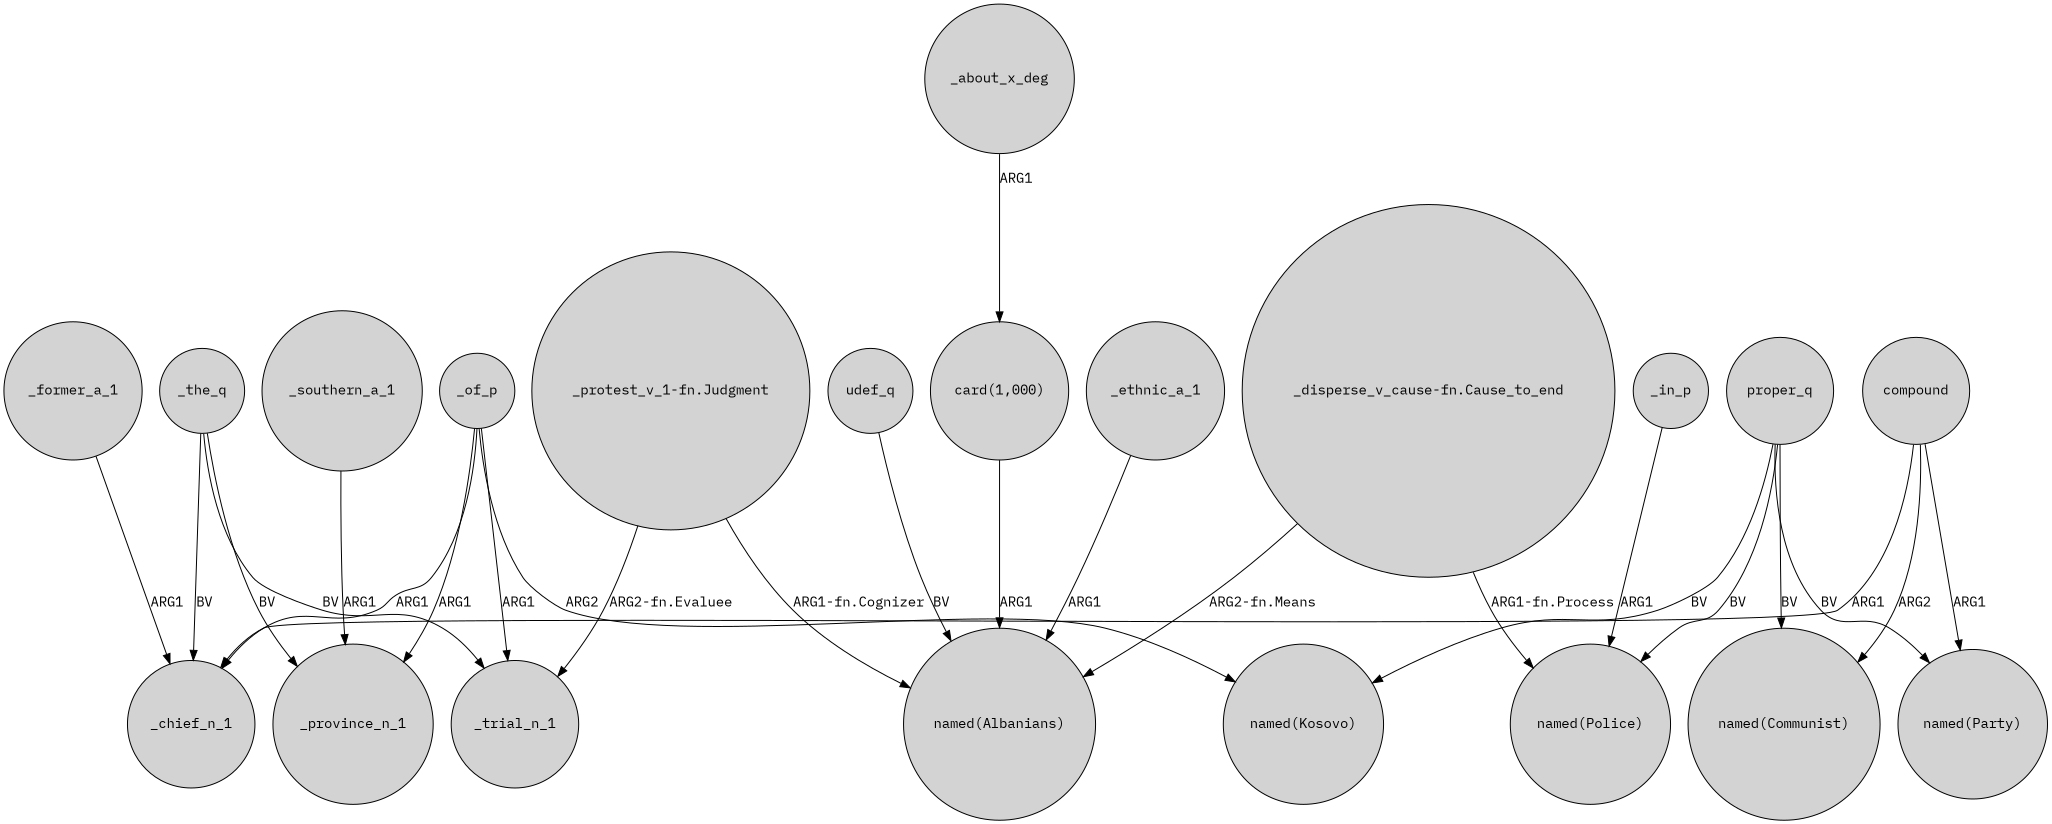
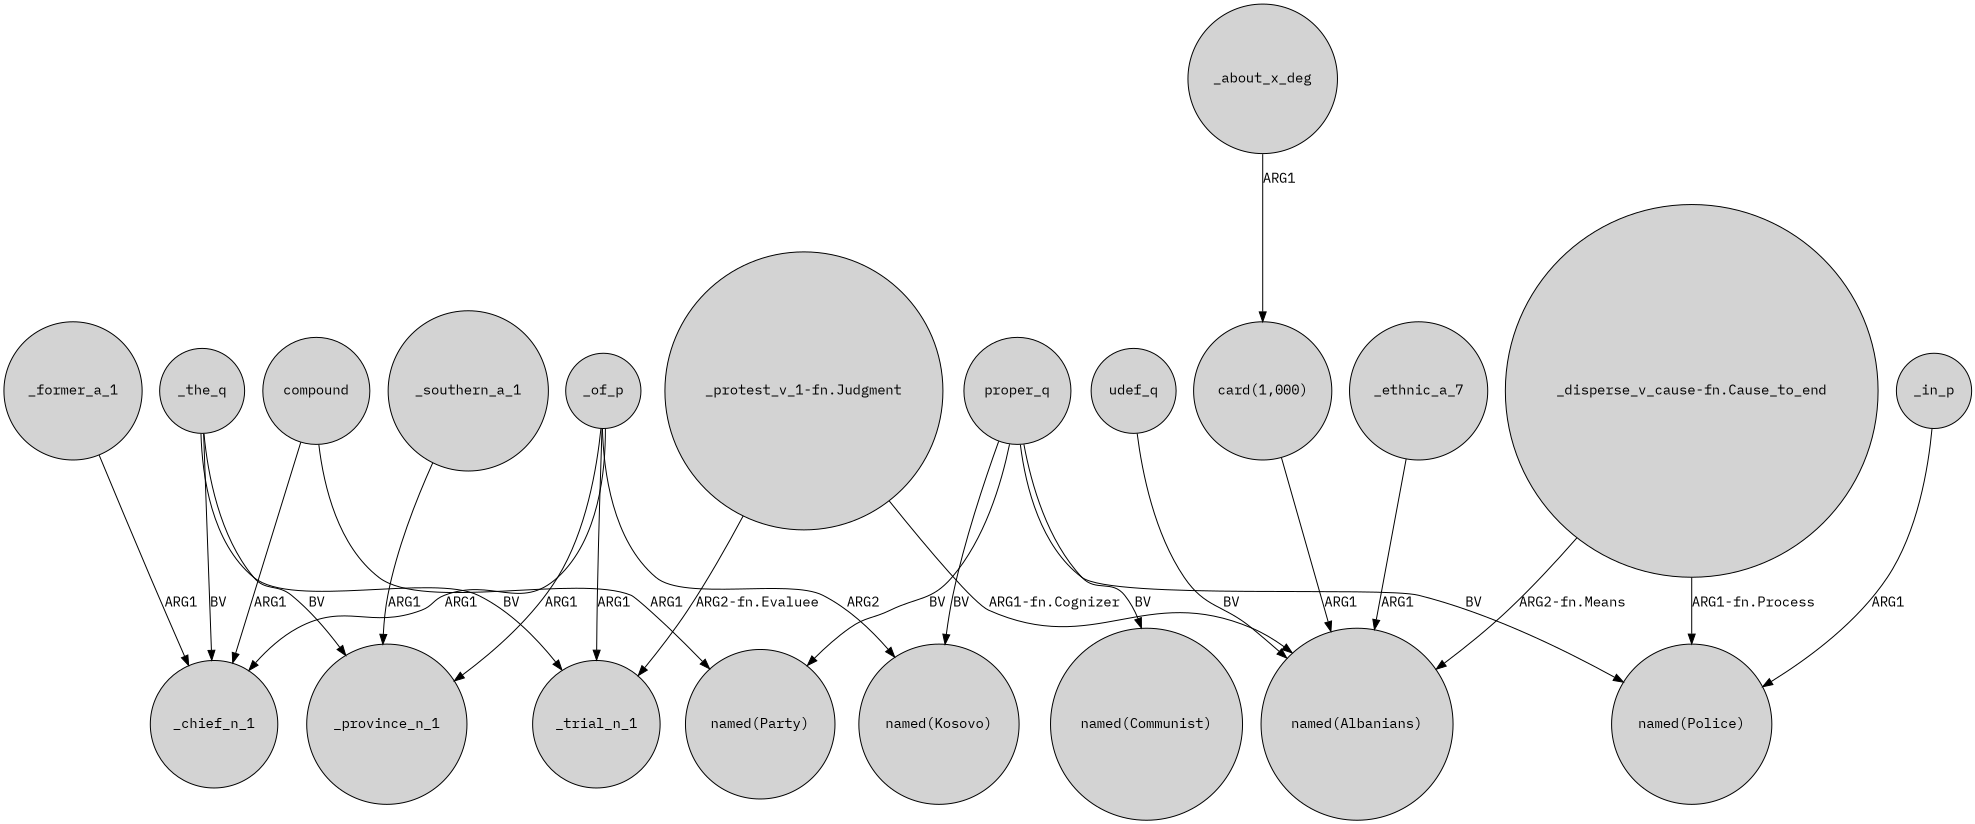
(1155, 391) -> (1419, 391)
(1912, 555) -> none
